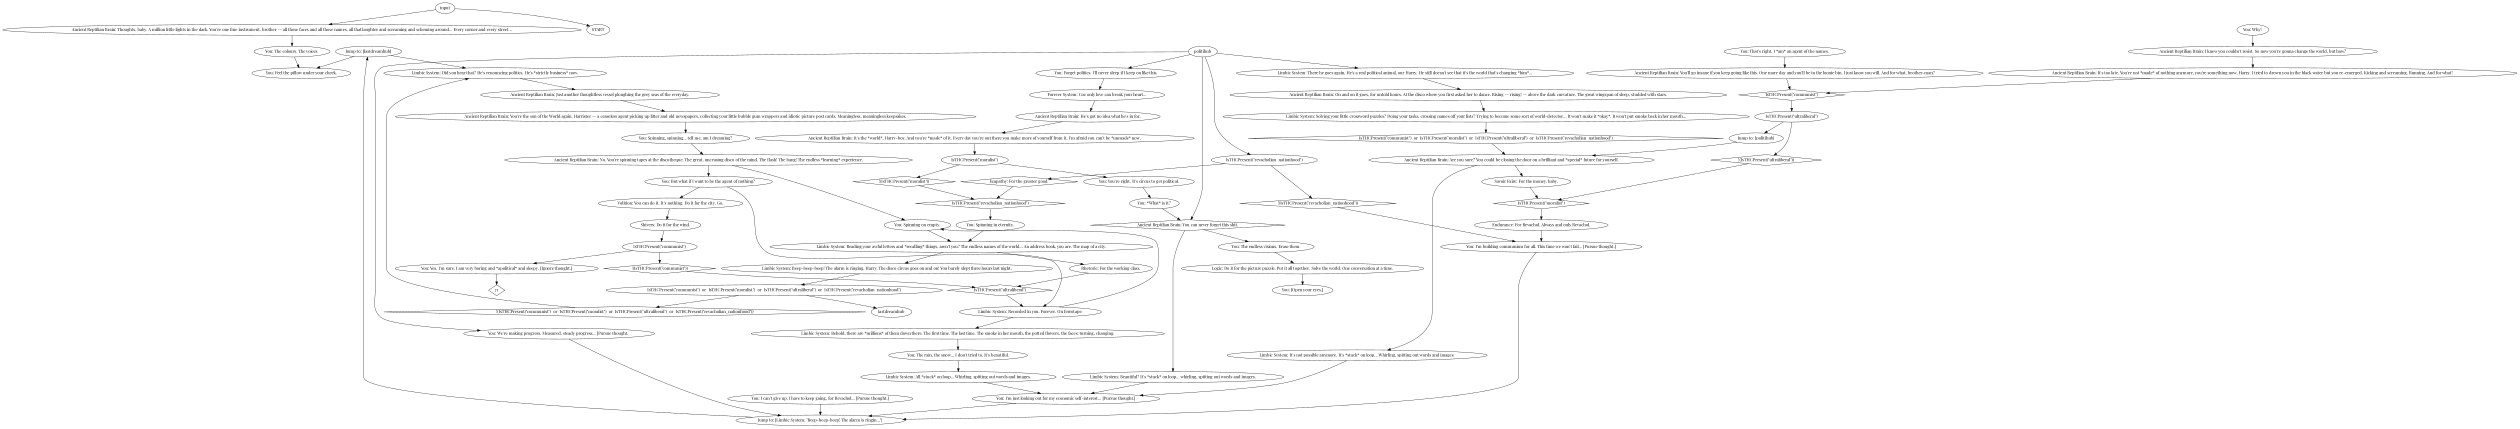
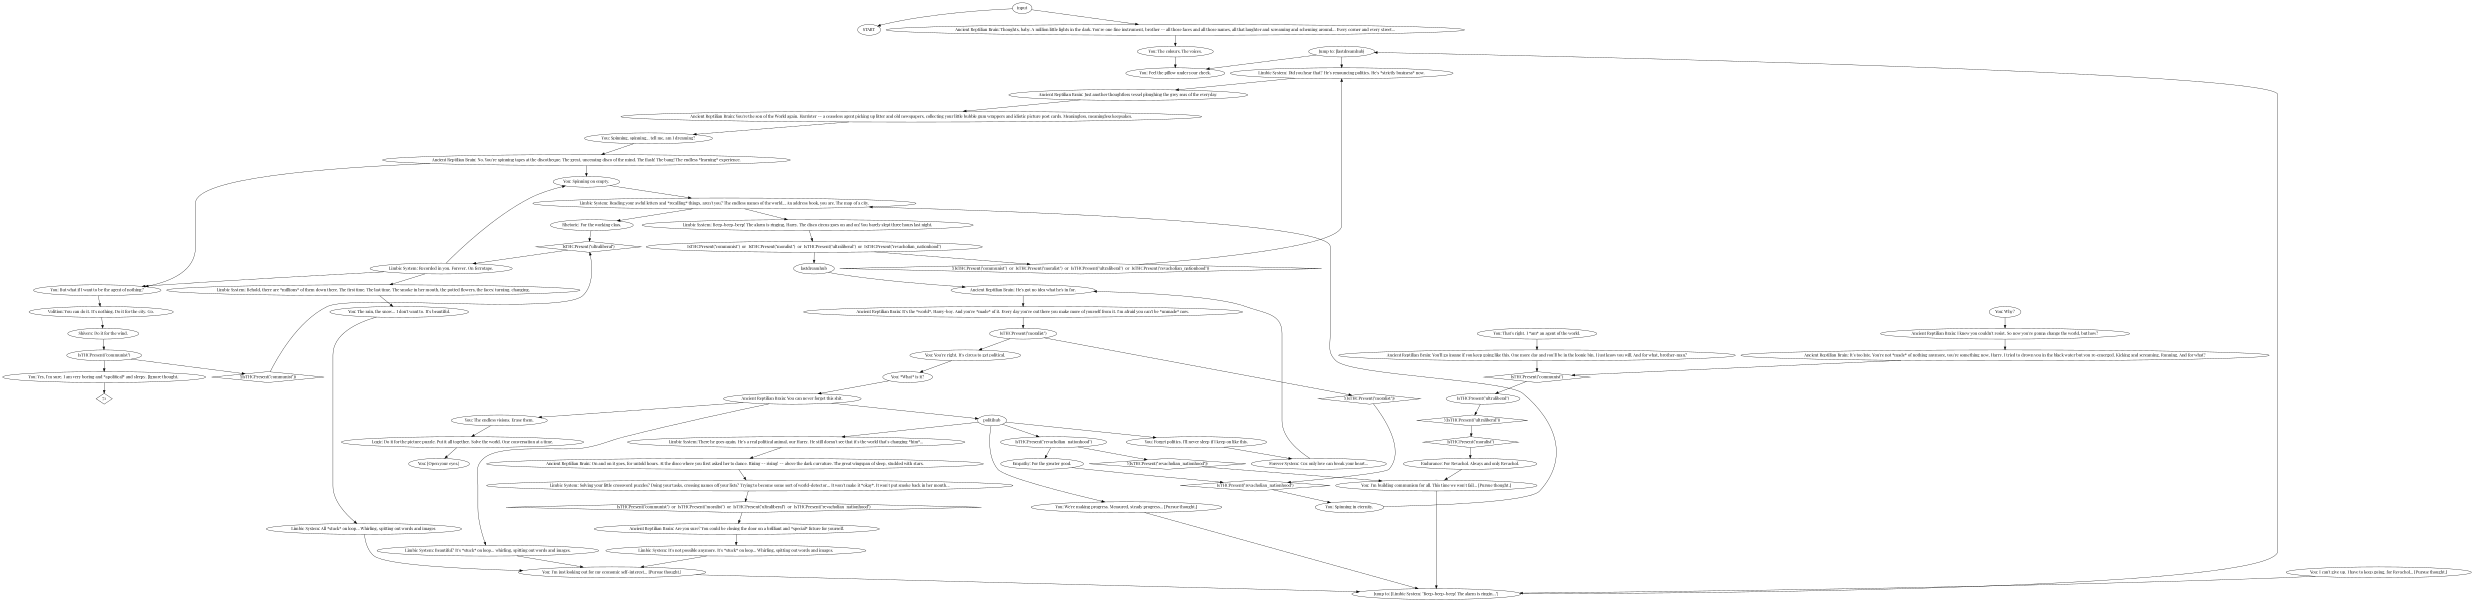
(1785, 52) -> (1537, 334)
(1203, 138) -> (903, 411)
(1756, 138) -> none
(1019, 182) -> (1042, 464)
(1526, 182) -> none
(1188, 225) -> (792, 399)
(895, 257) -> (265, 278)
none -> (895, 281)
(958, 355) -> (399, 312)
